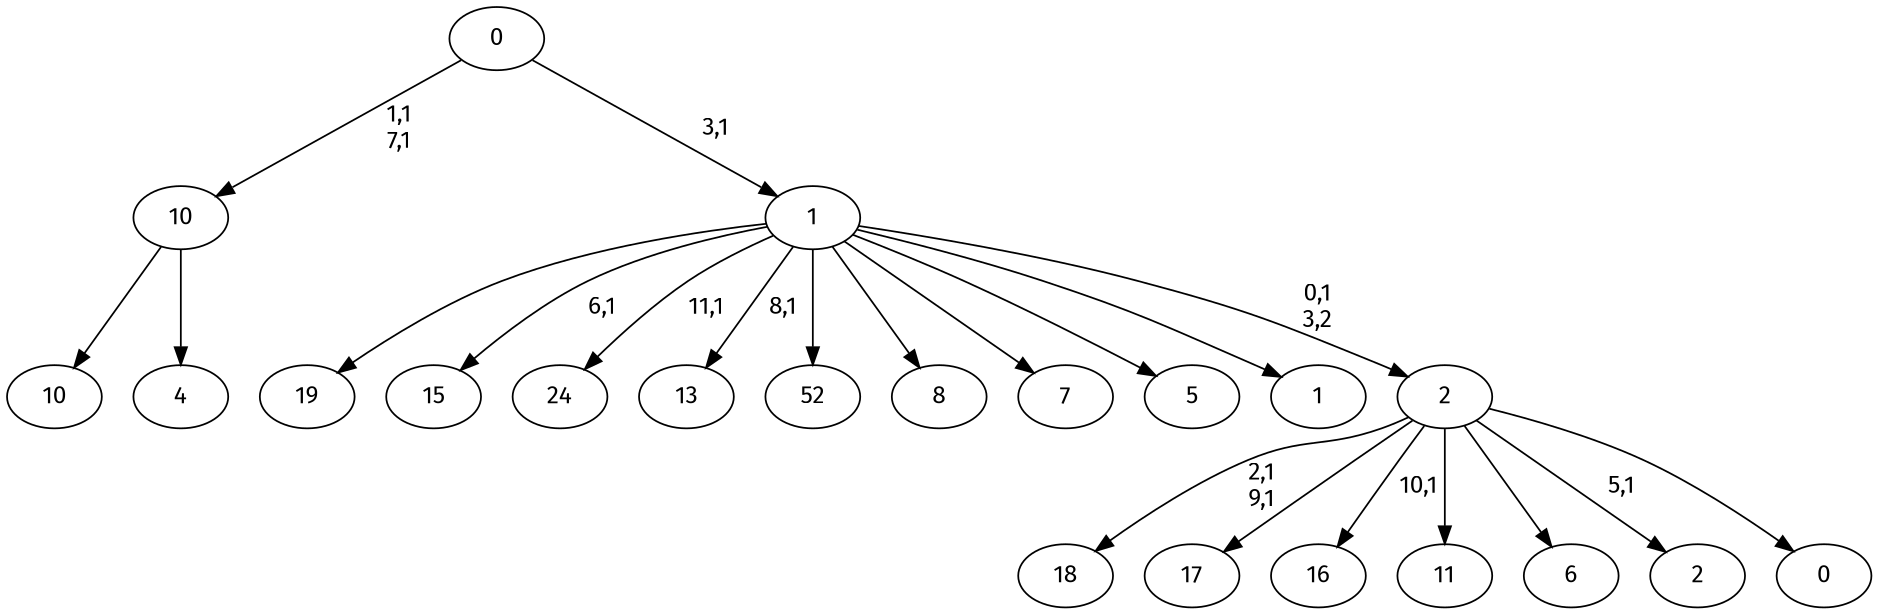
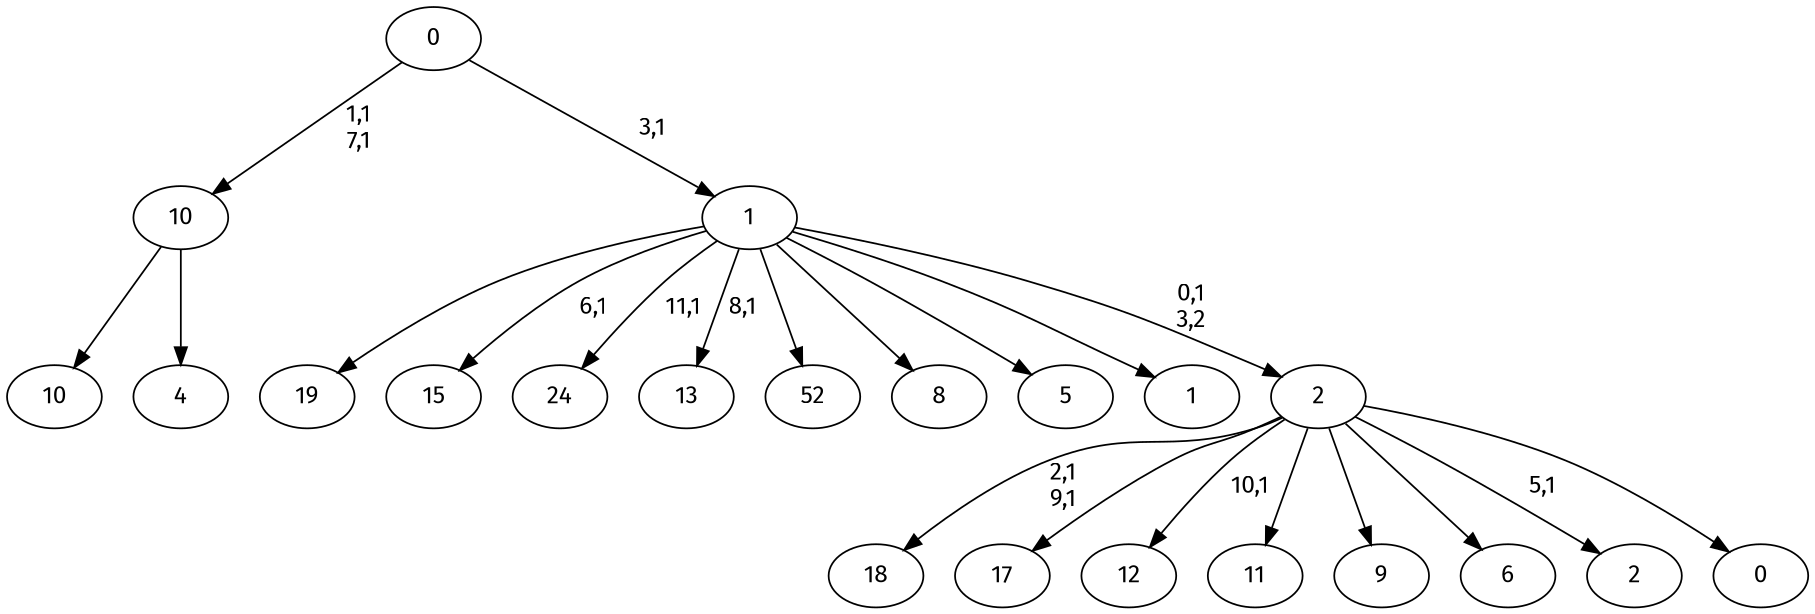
(1066, 397) -> none
(1318, 576) -> (1129, 576)
none -> (1382, 576)
